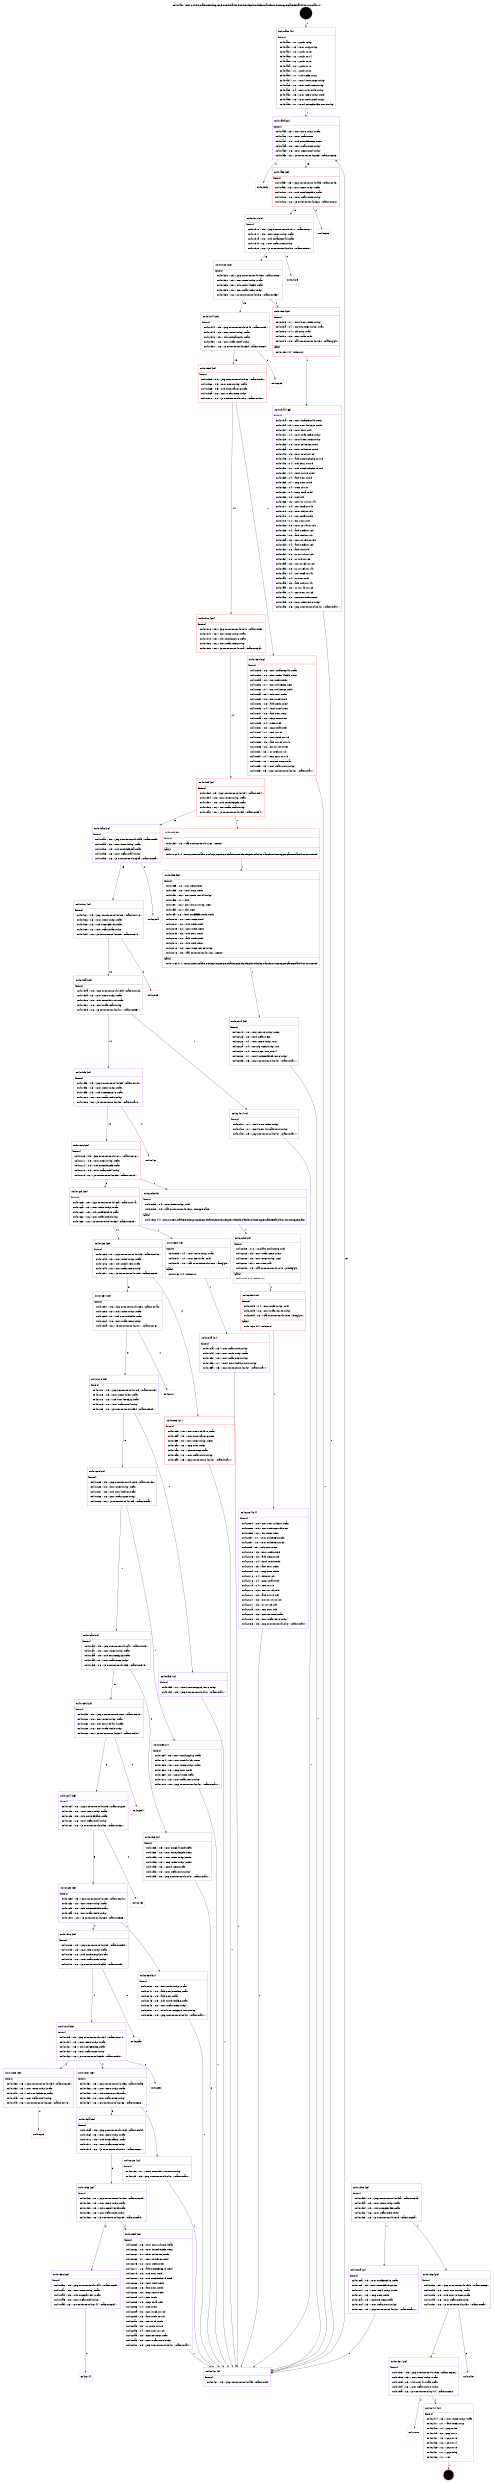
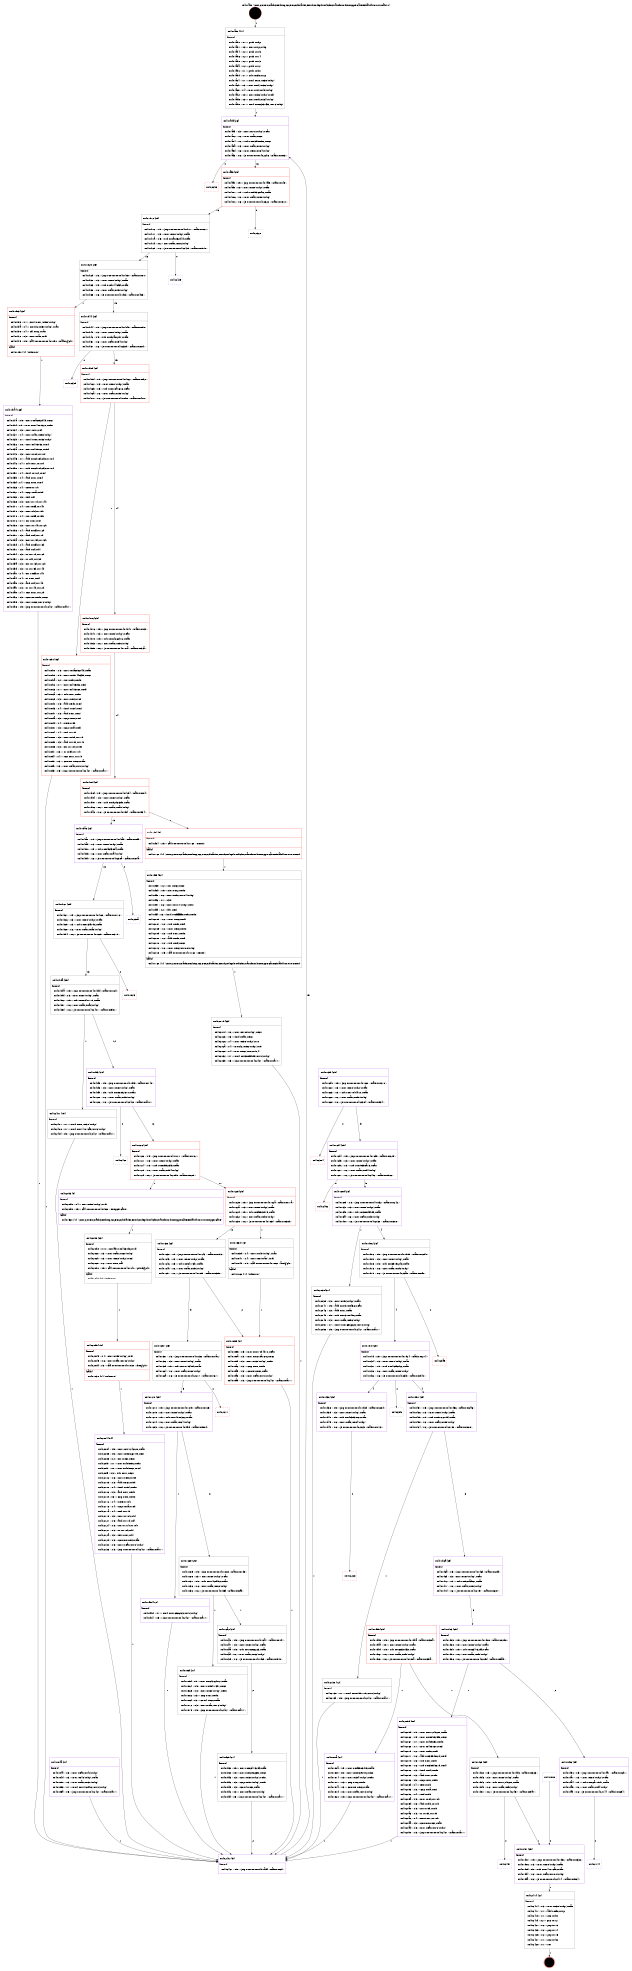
(106, 1184) -> (220, 1184)
(216, 1305) -> (260, 1307)
(112, 1684) -> none
(417, 2411) -> (549, 1812)
